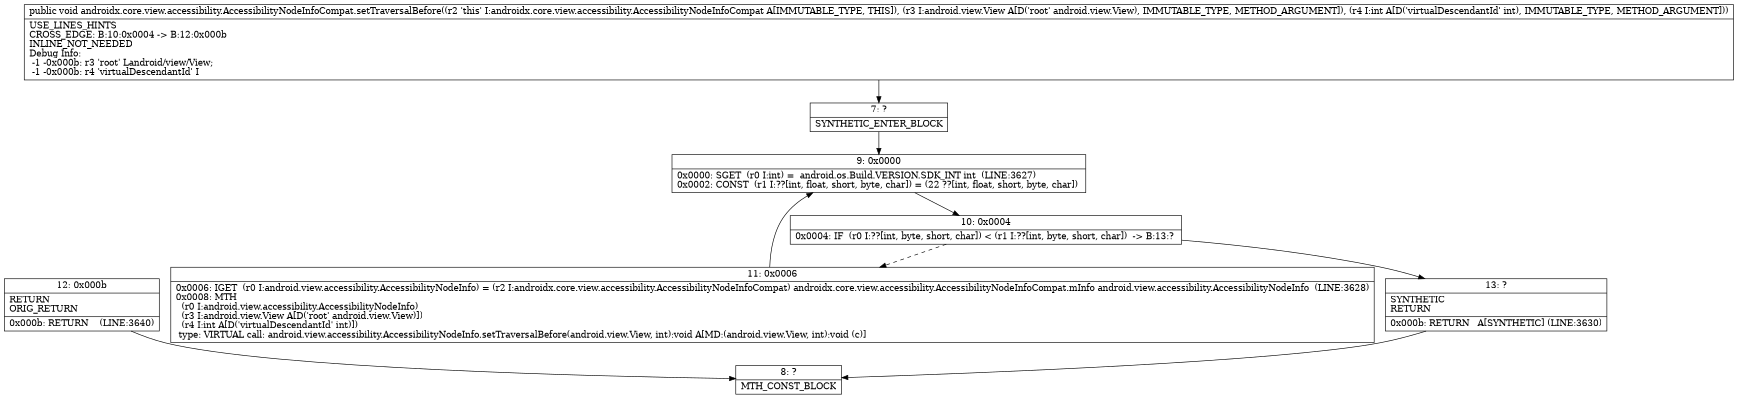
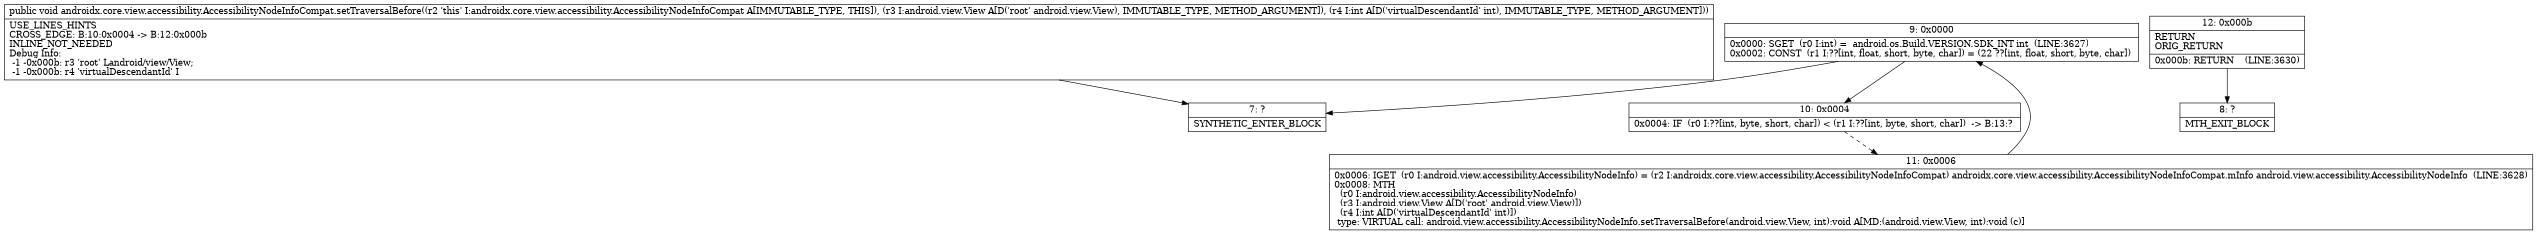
(879, 140) -> (1586, 95)
(1496, 305) -> none
(82, 324) -> (2227, 61)
(789, 387) -> (2227, 124)
